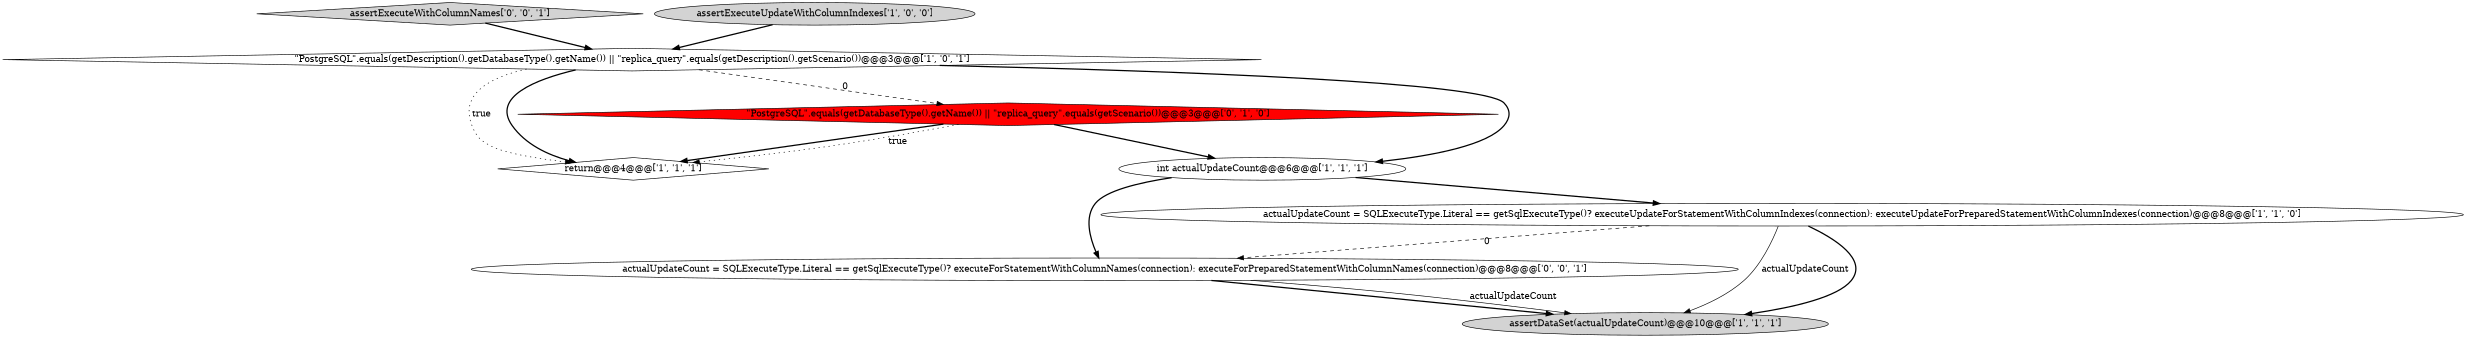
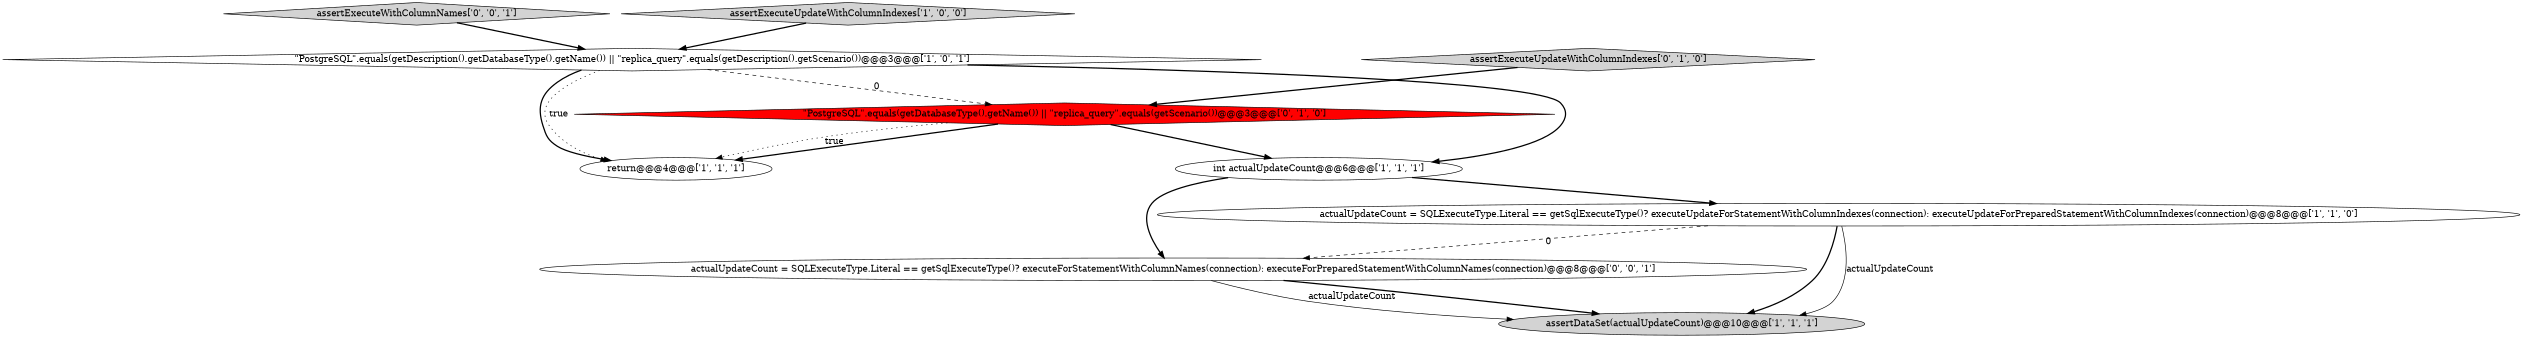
(815, 14) -> (848, 14)
none -> (1588, 60)
(633, 169) -> (676, 169)
